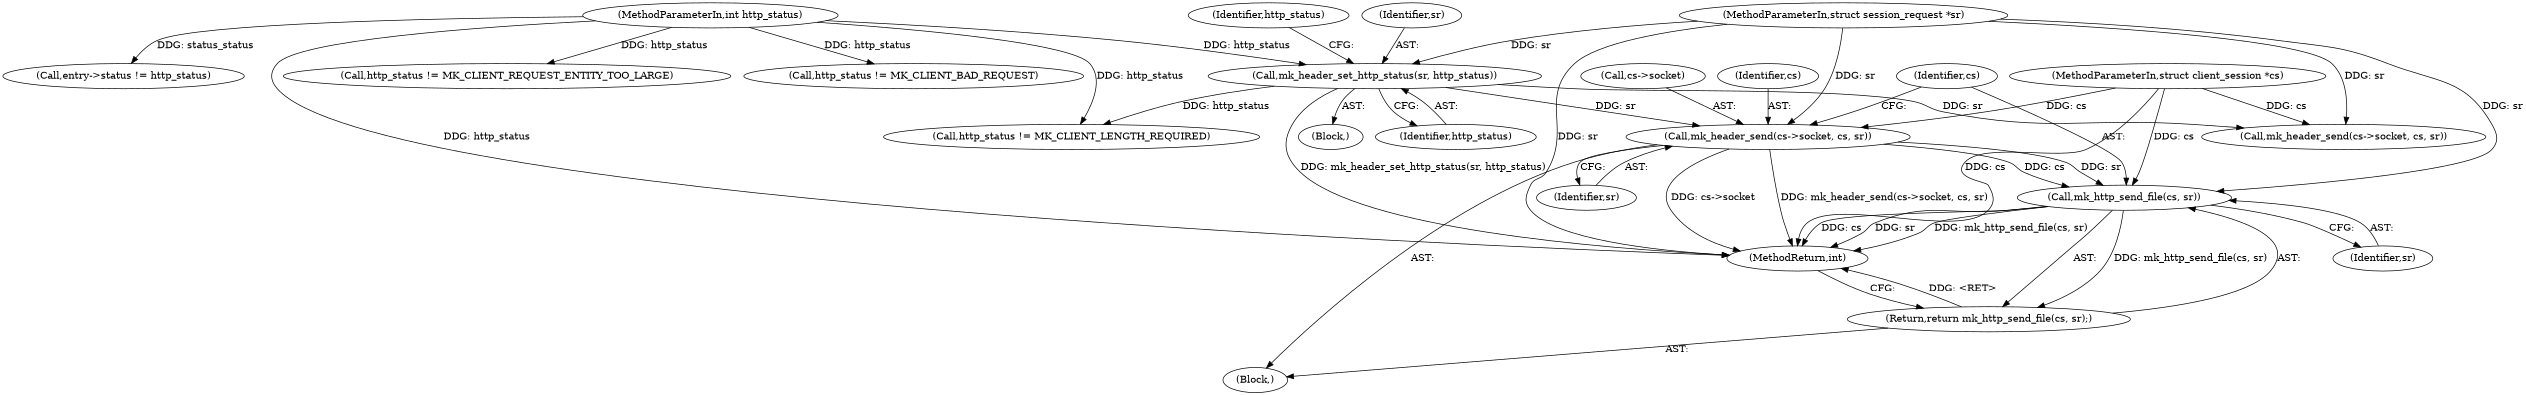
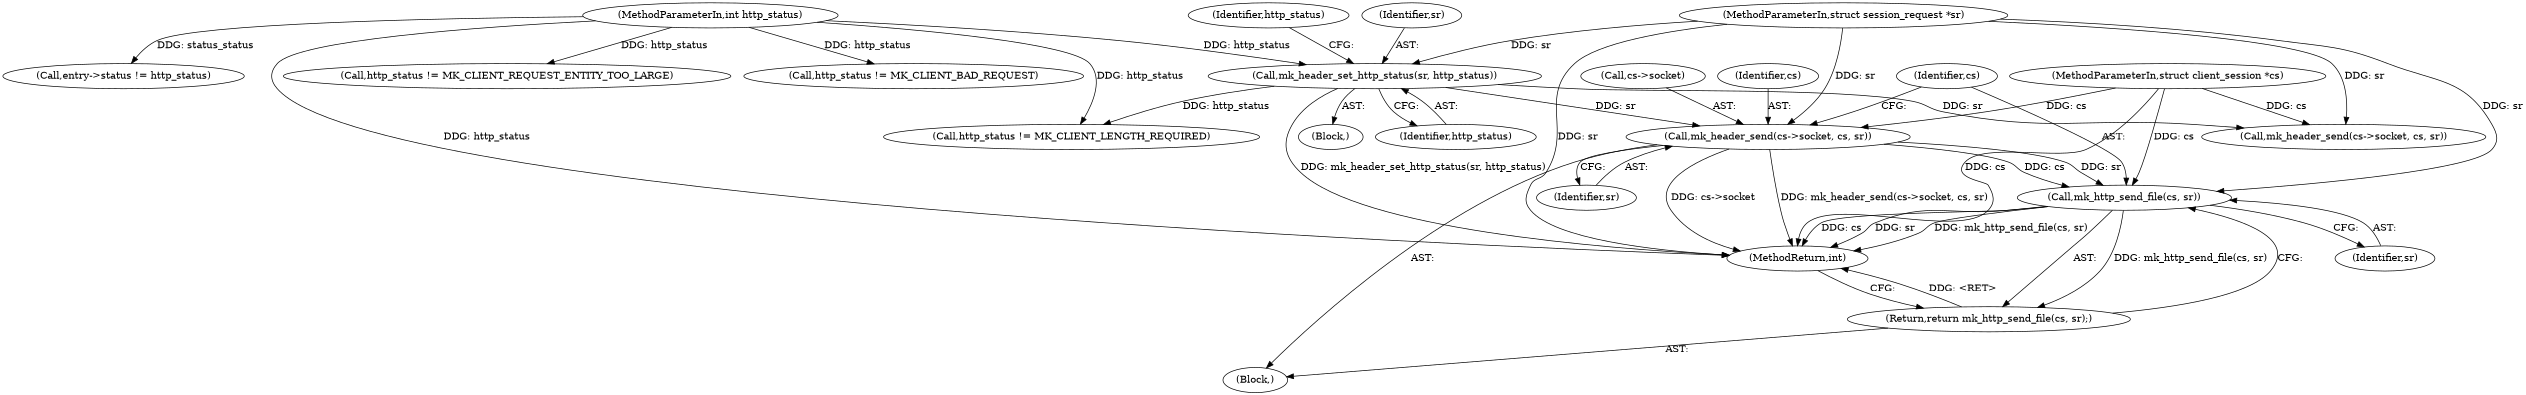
(2291, 258) -> (2292, 258)
